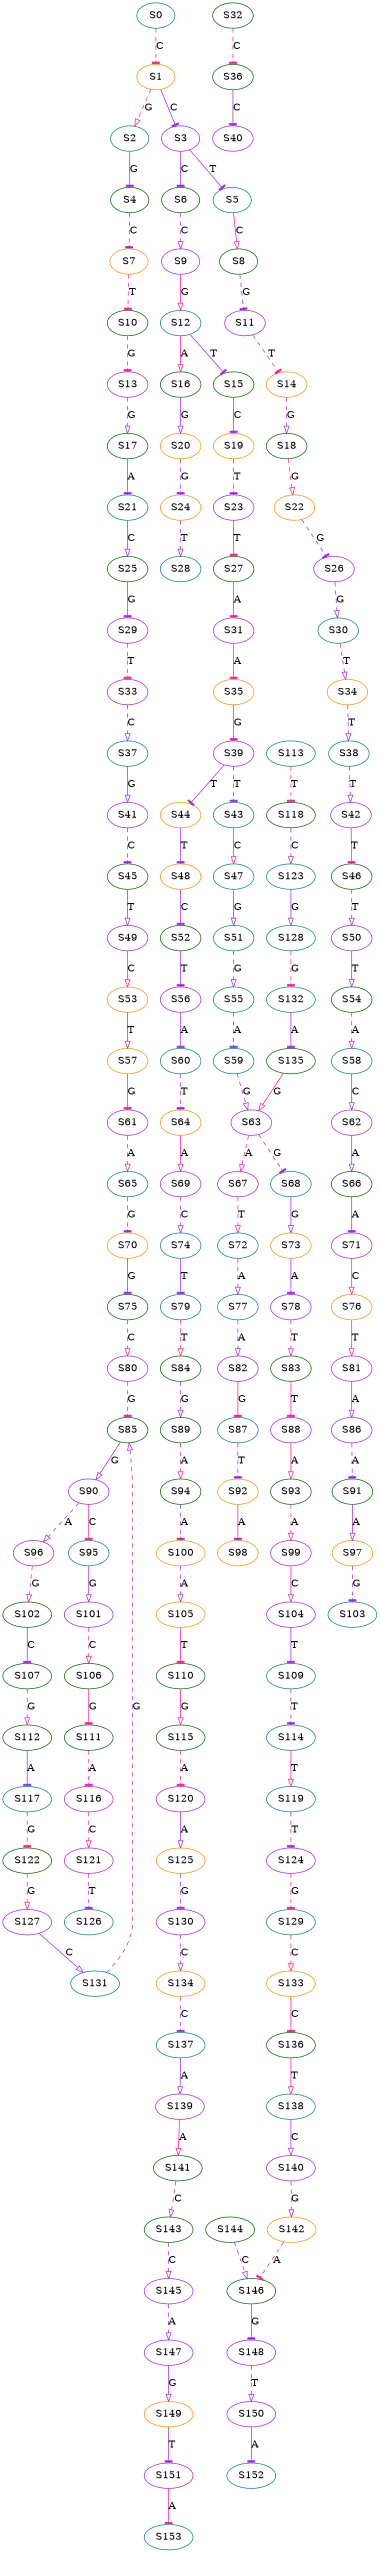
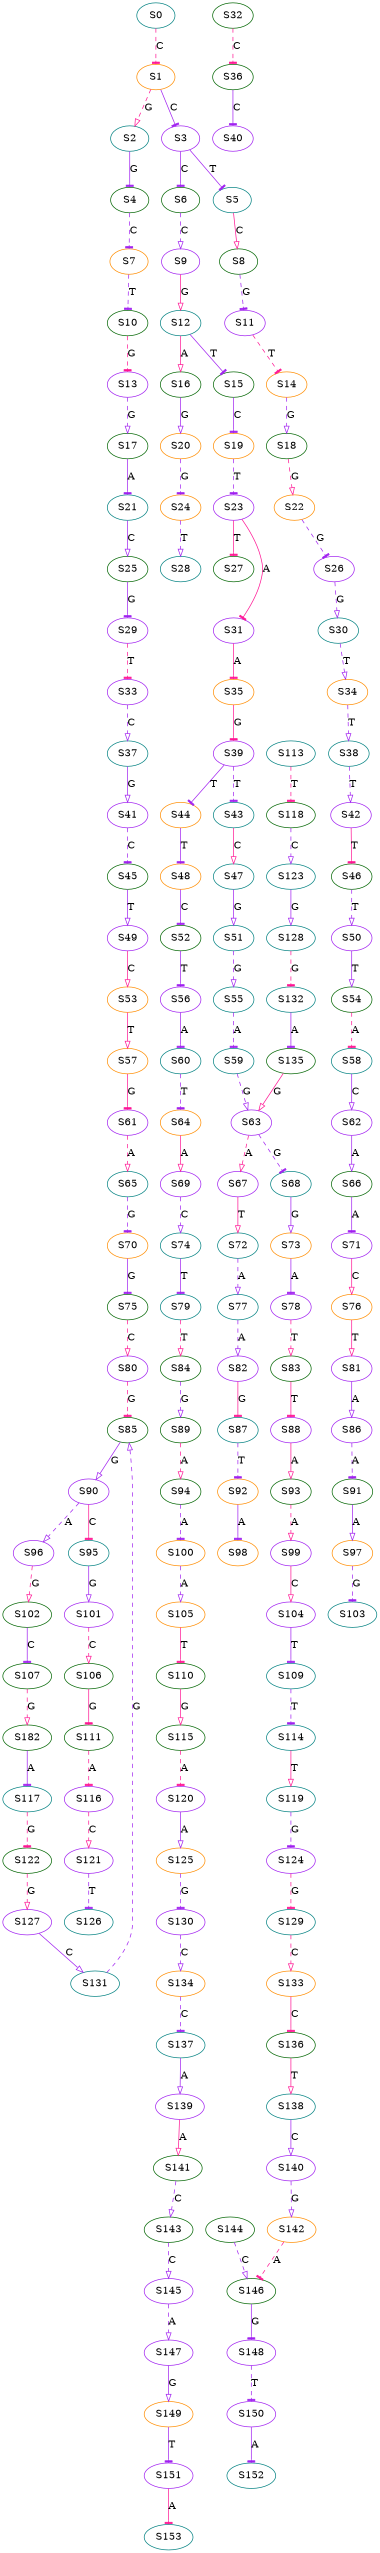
(128, 291) -> (128, 291)
(234, 598) -> (263, 567)
(128, 1027) -> (128, 1027)
(352, 1027) -> (352, 1027)
(238, 1211) -> (238, 1211)
(27, 1738) -> (27, 1738)
(295, 1830) -> (295, 1830)
(251, 2382) -> (251, 2382)
